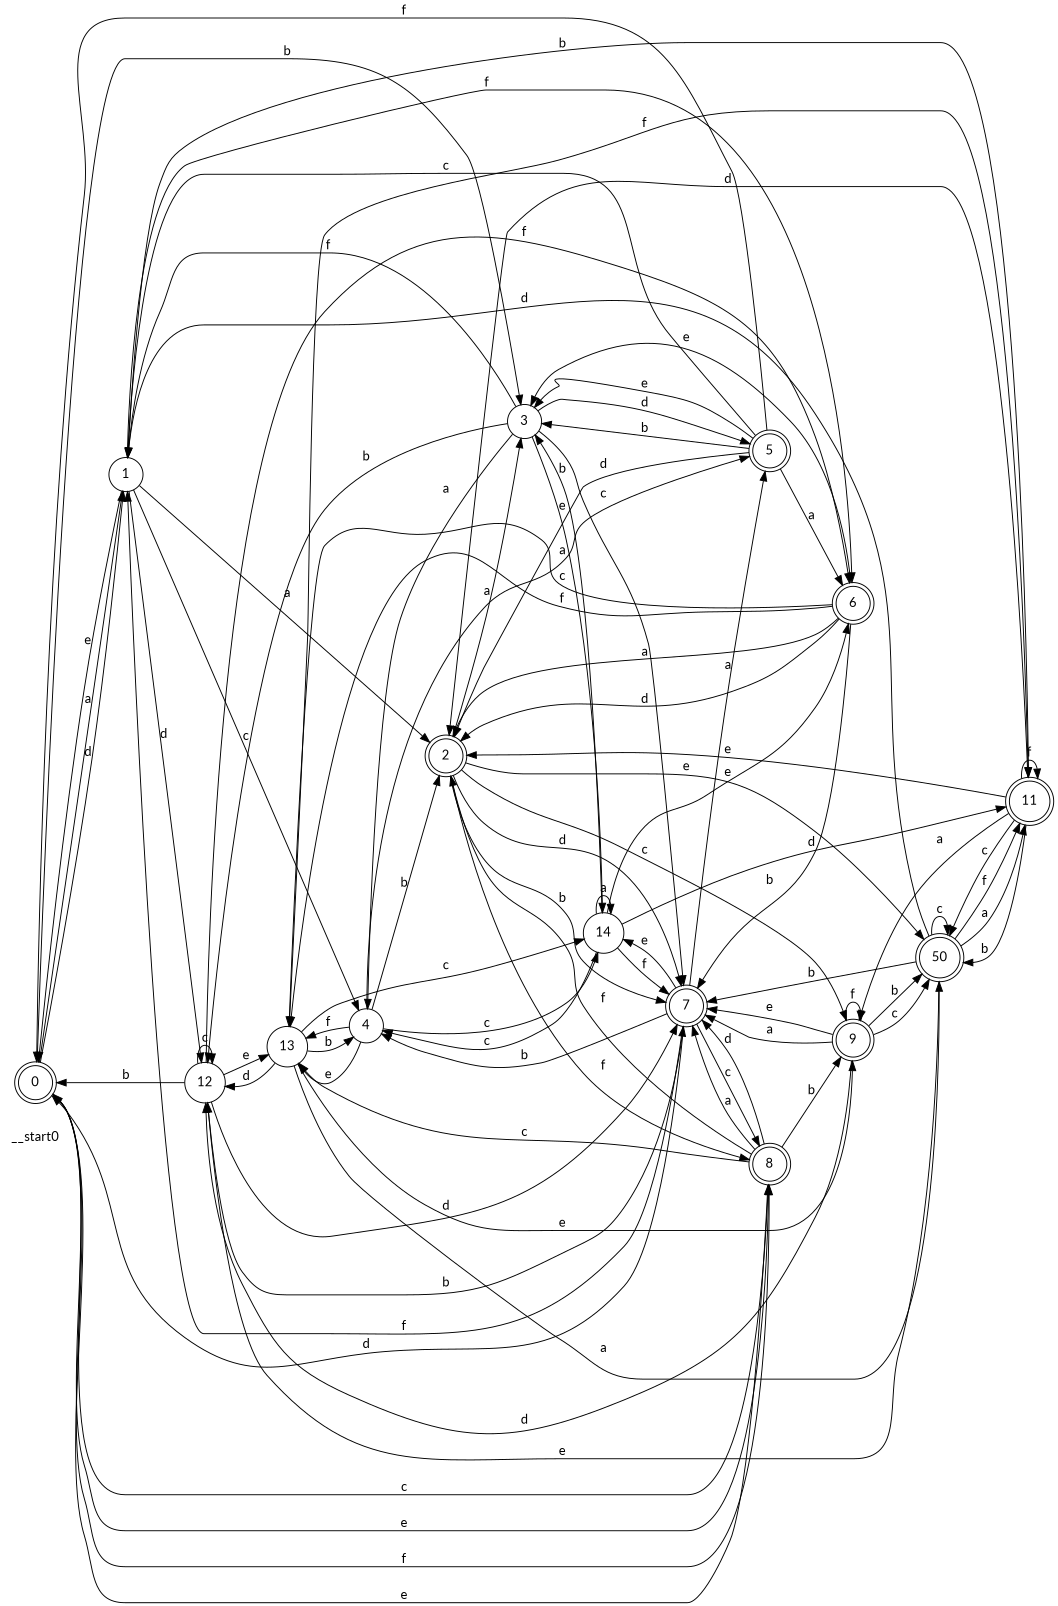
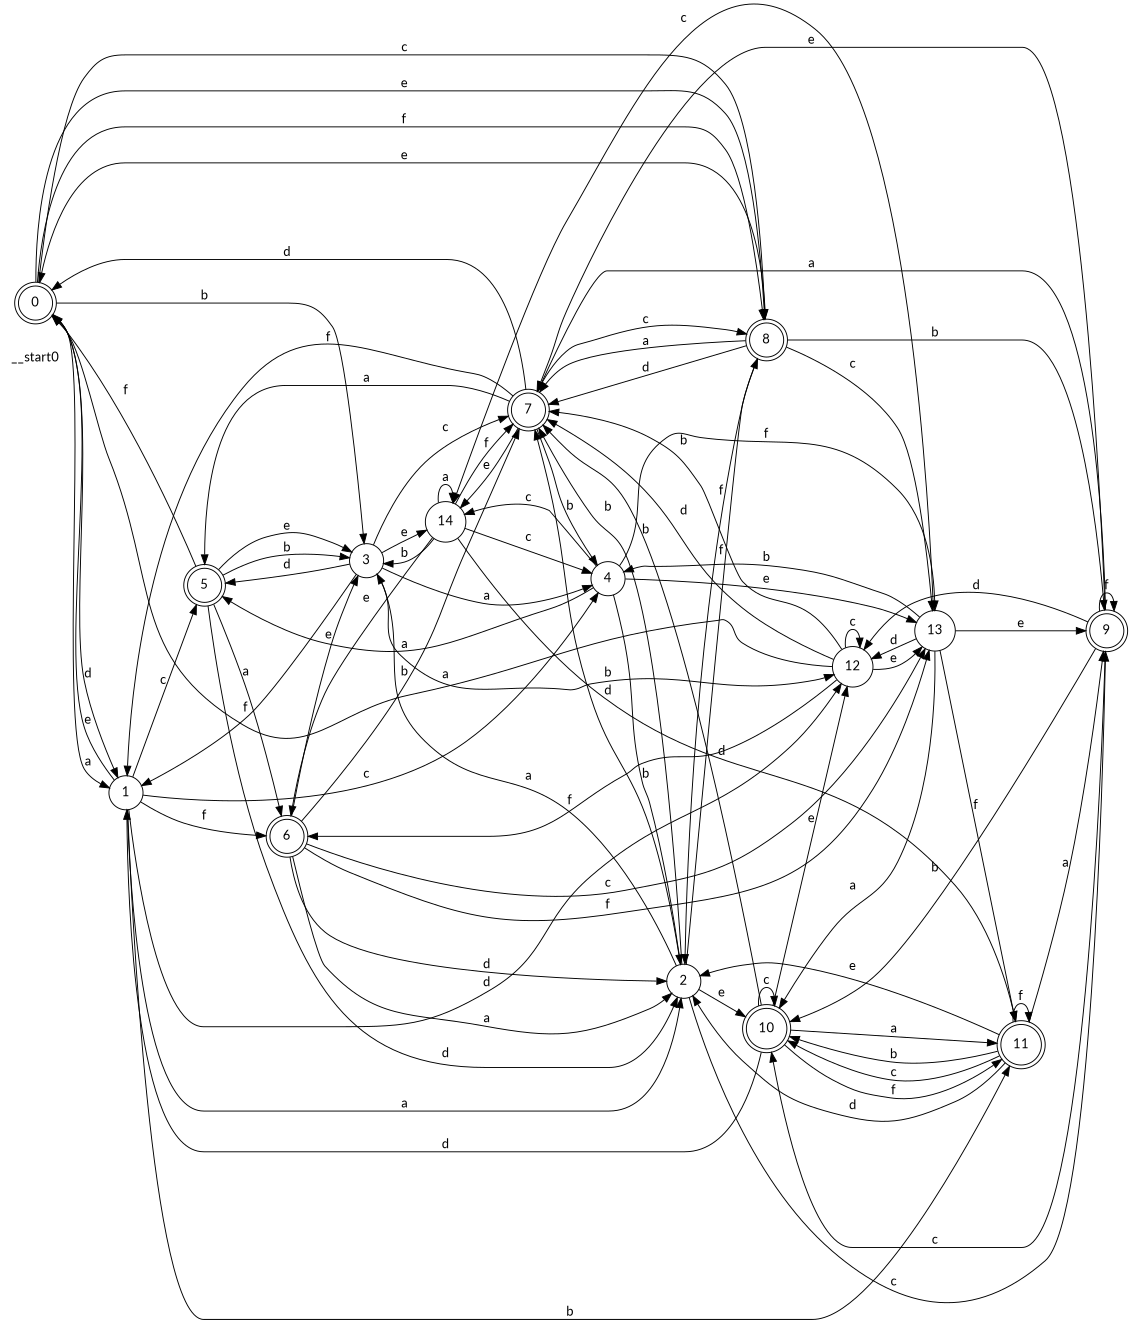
(406, 174) -> (163, 695)
(446, 756) -> (684, 981)
(940, 958) -> (767, 1029)
(126, 1076) -> (446, 675)
